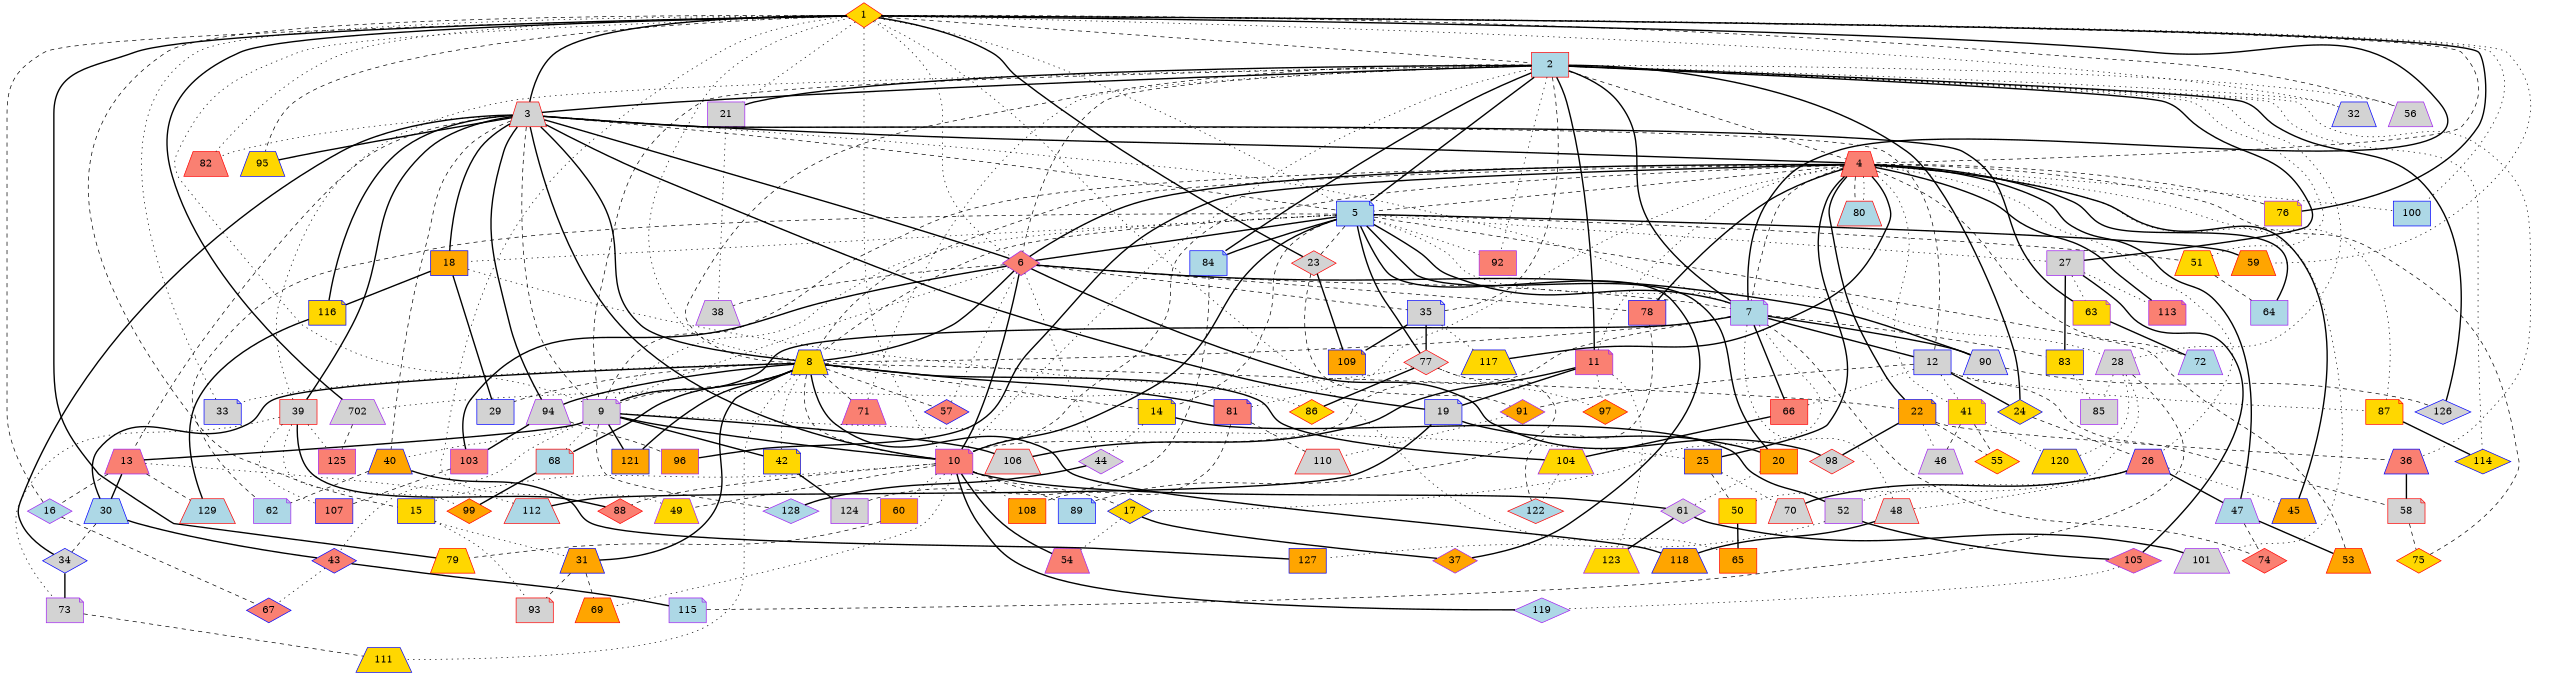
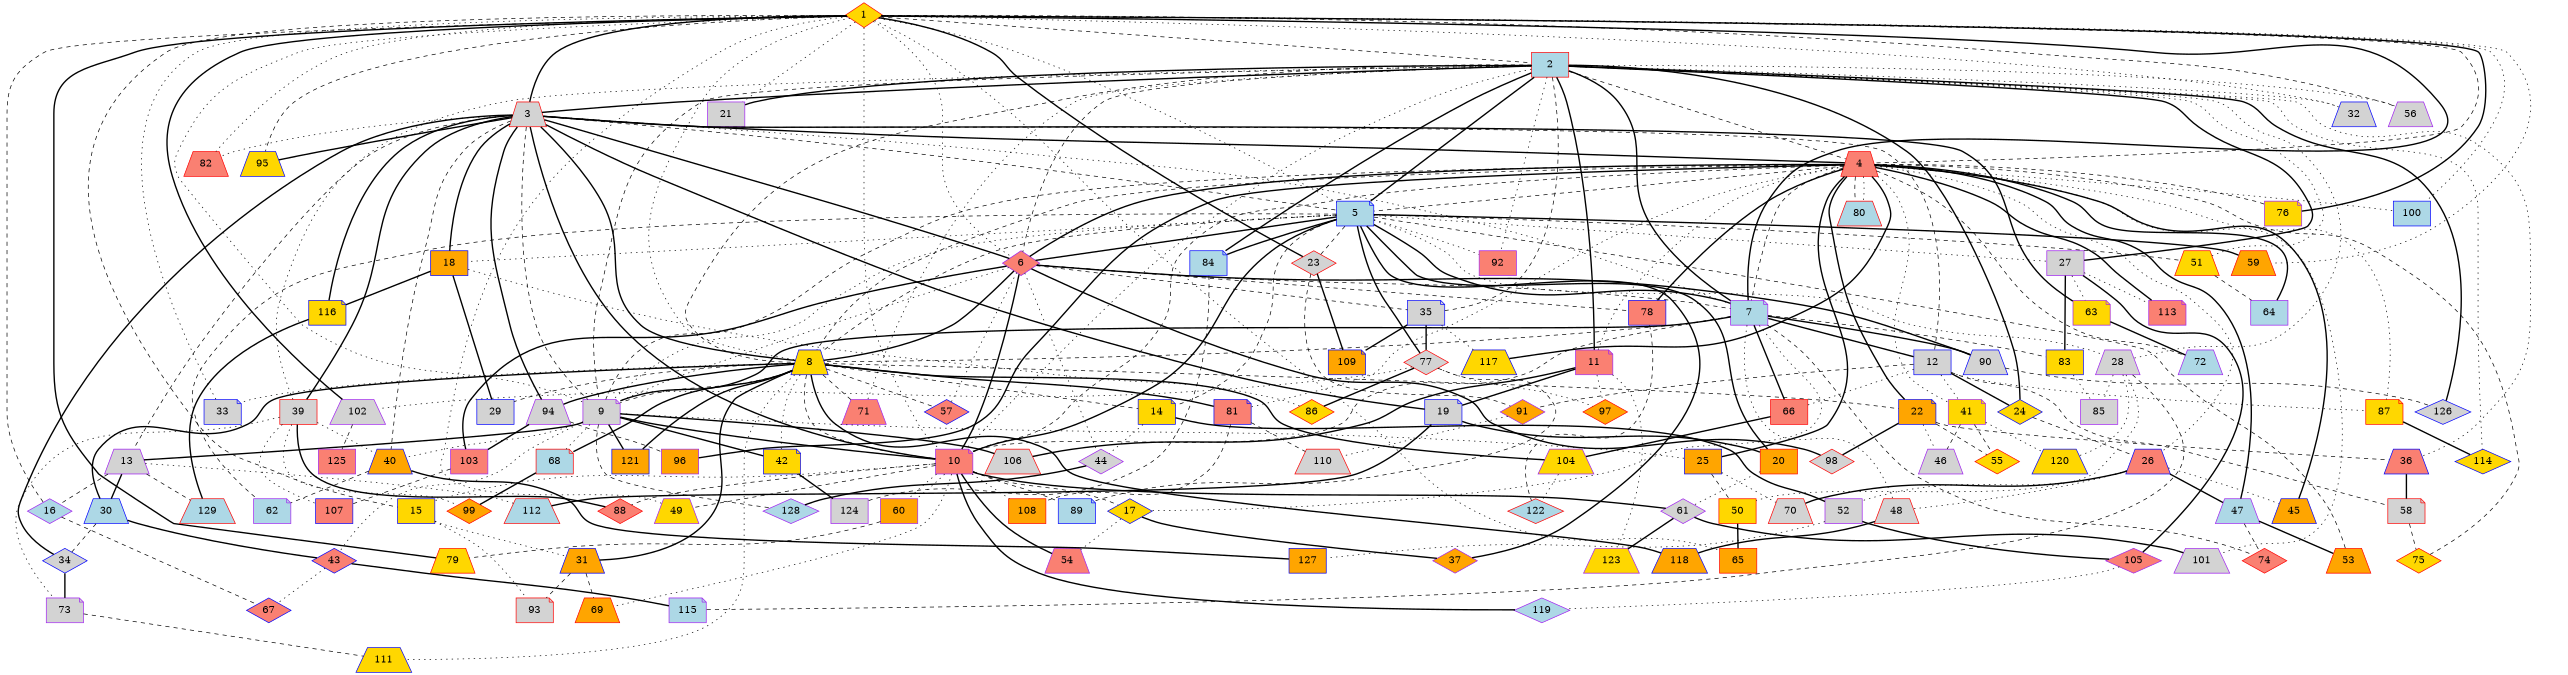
(718, 313) -> none
(358, 412) -> (358, 412)
(318, 437) -> (342, 436)
(127, 462) -> (127, 462)
